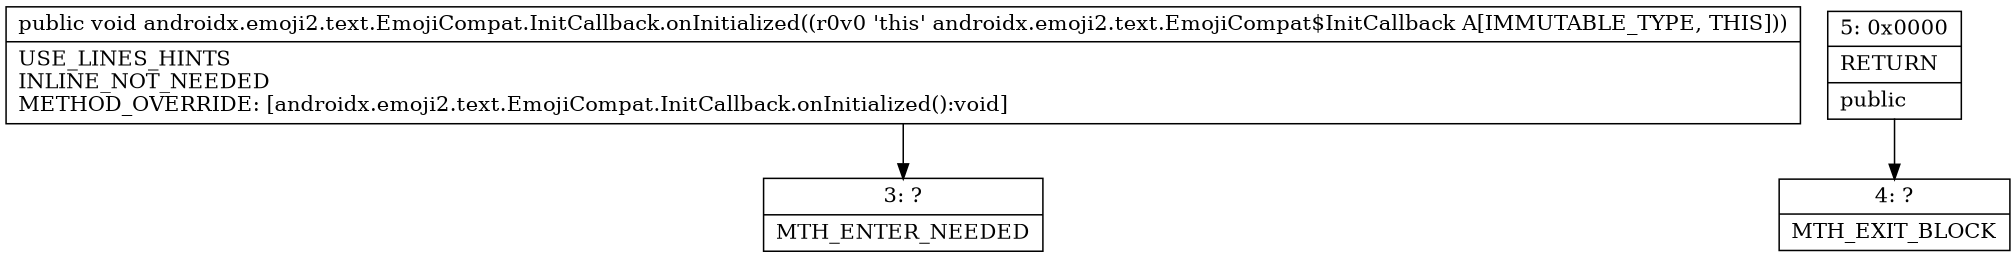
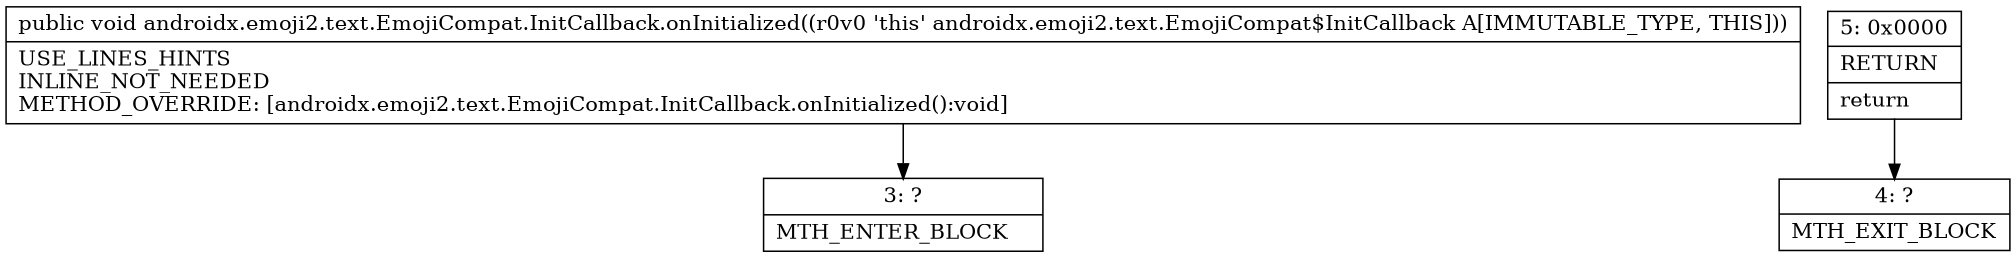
(1873, 100) -> (1875, 100)
(903, 232) -> (893, 232)
